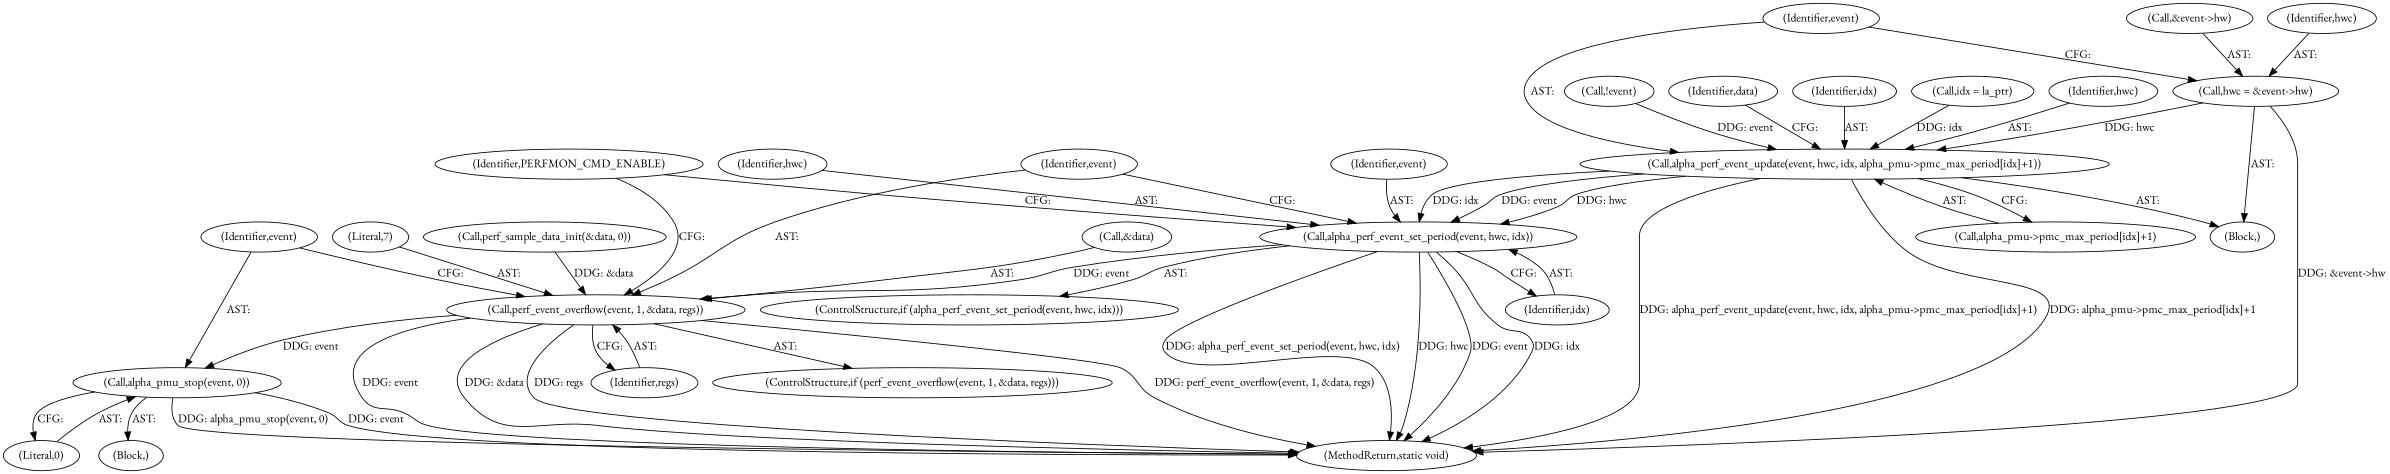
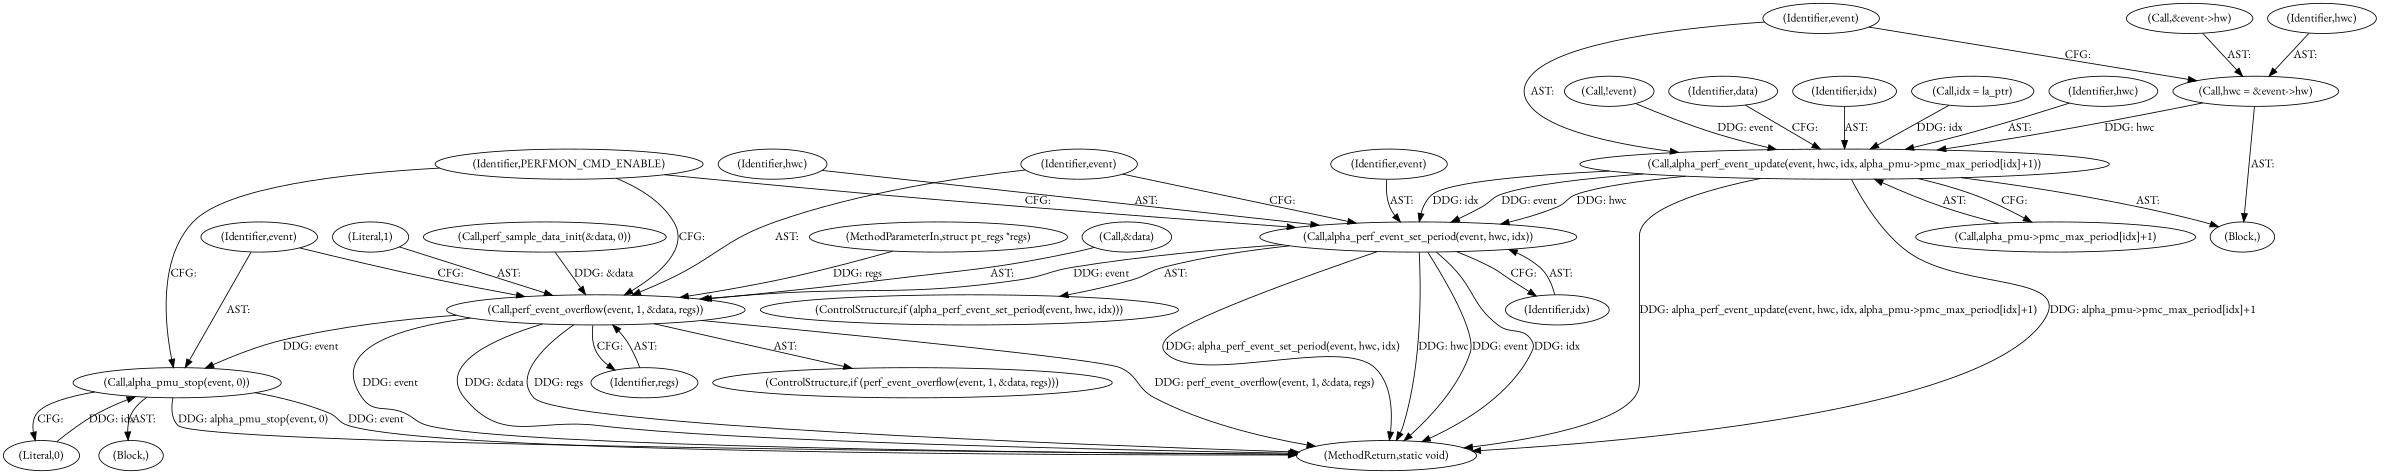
none -> (242, 196)
(371, 237) -> (371, 237)
none -> (938, 237)
(112, 419) -> (112, 419)
(2035, 426) -> none
